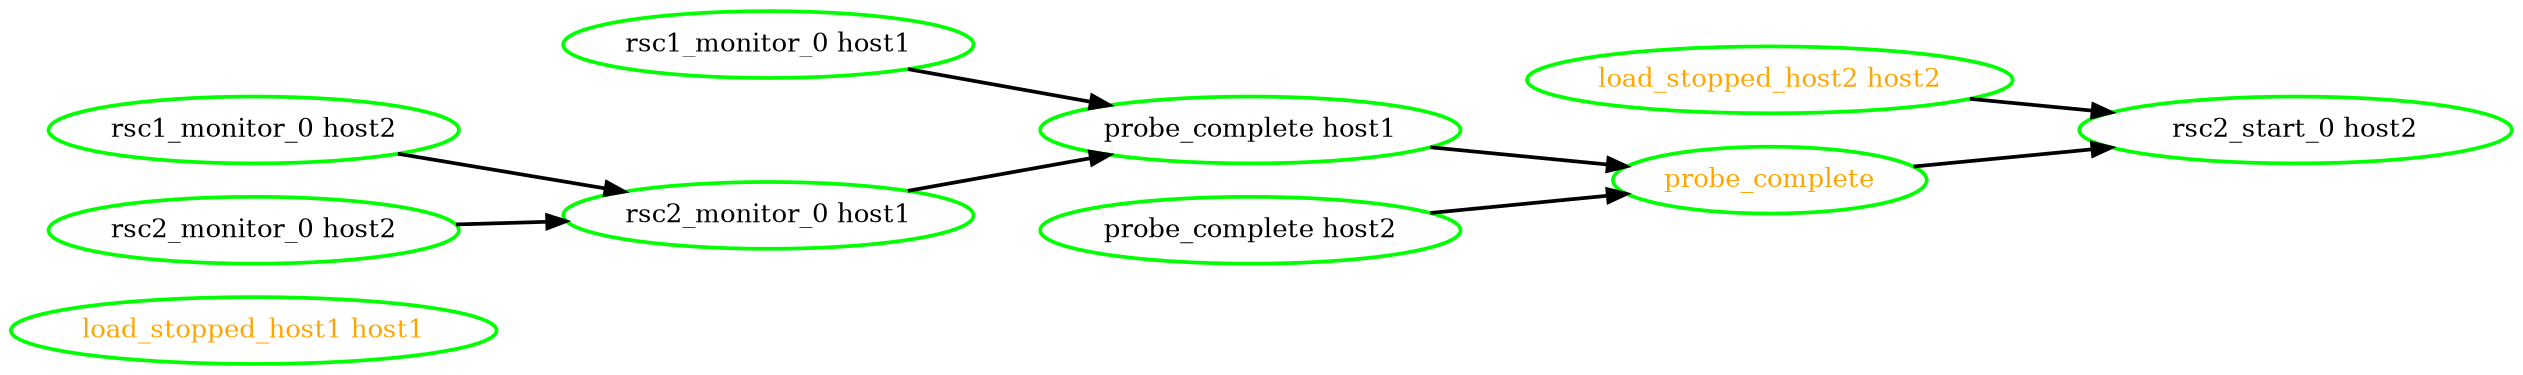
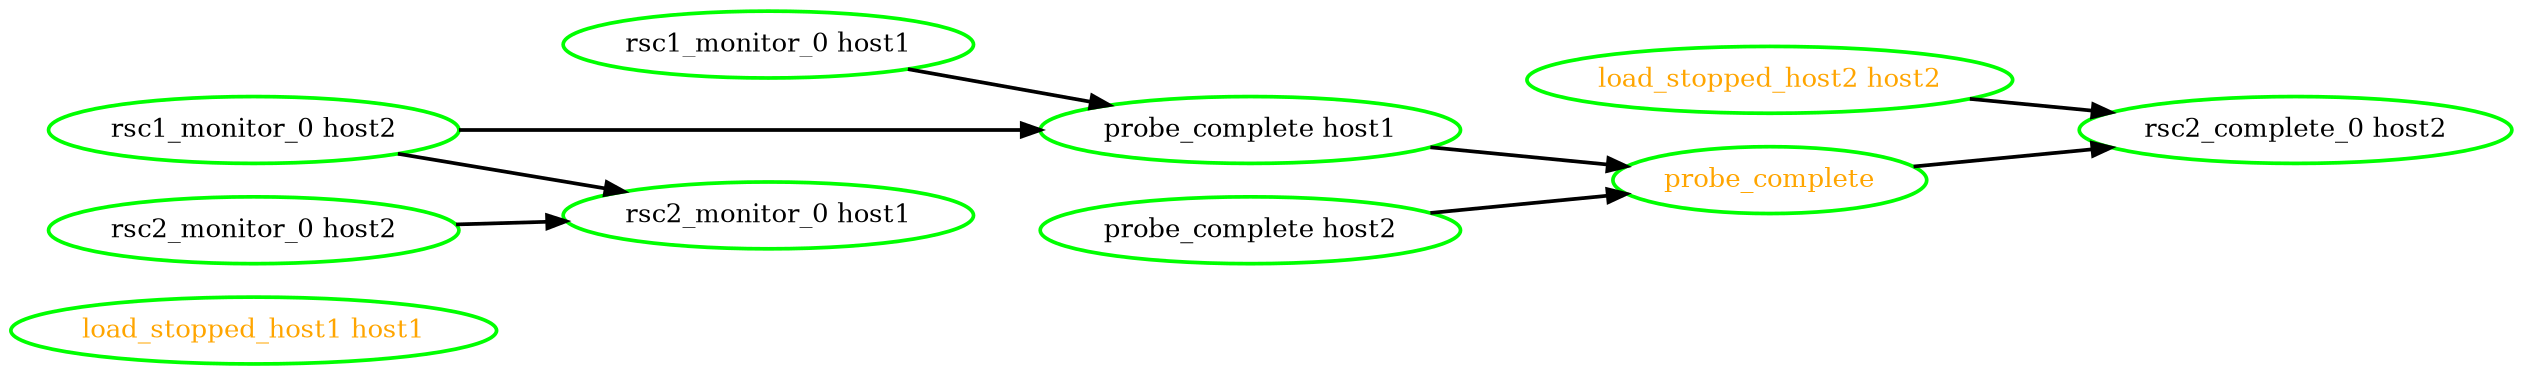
(2296, 130) -> (2296, 130)
(999, 175) -> (740, 130)
